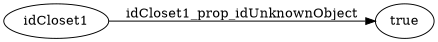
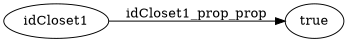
(242, 14) -> (197, 14)
